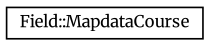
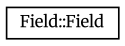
(105, 23) -> (63, 23)
